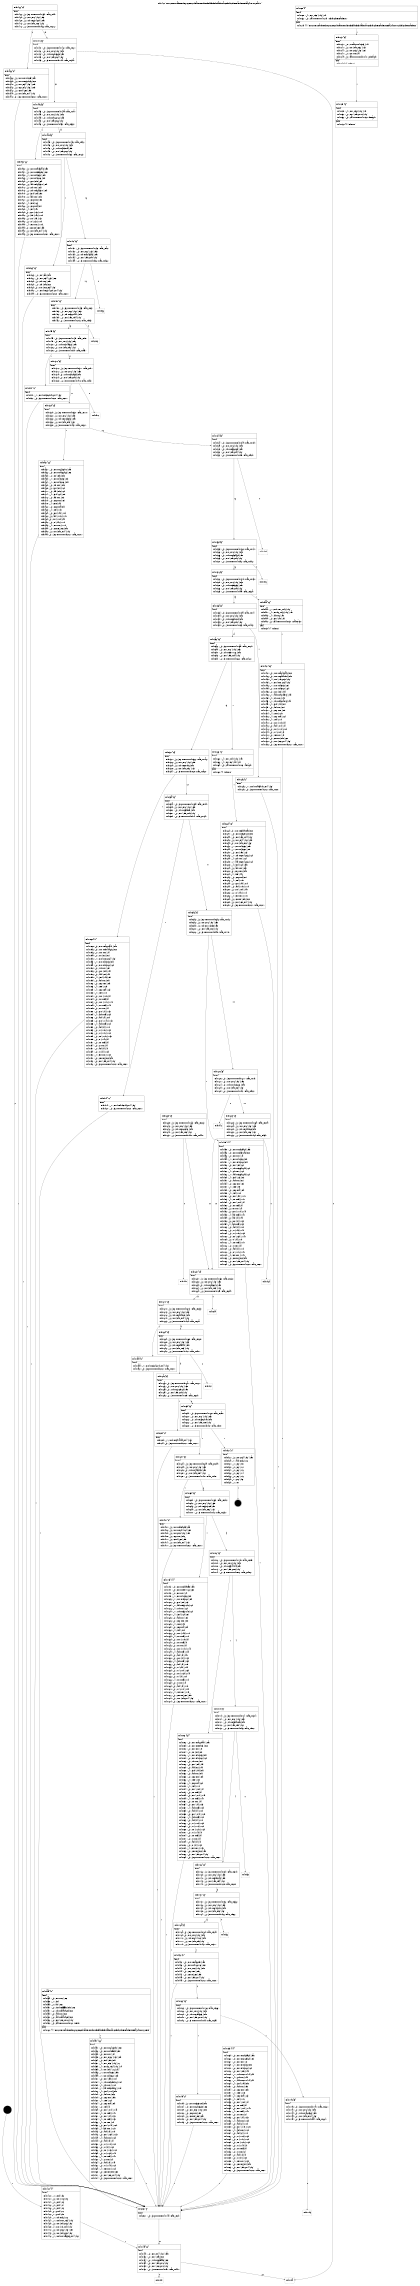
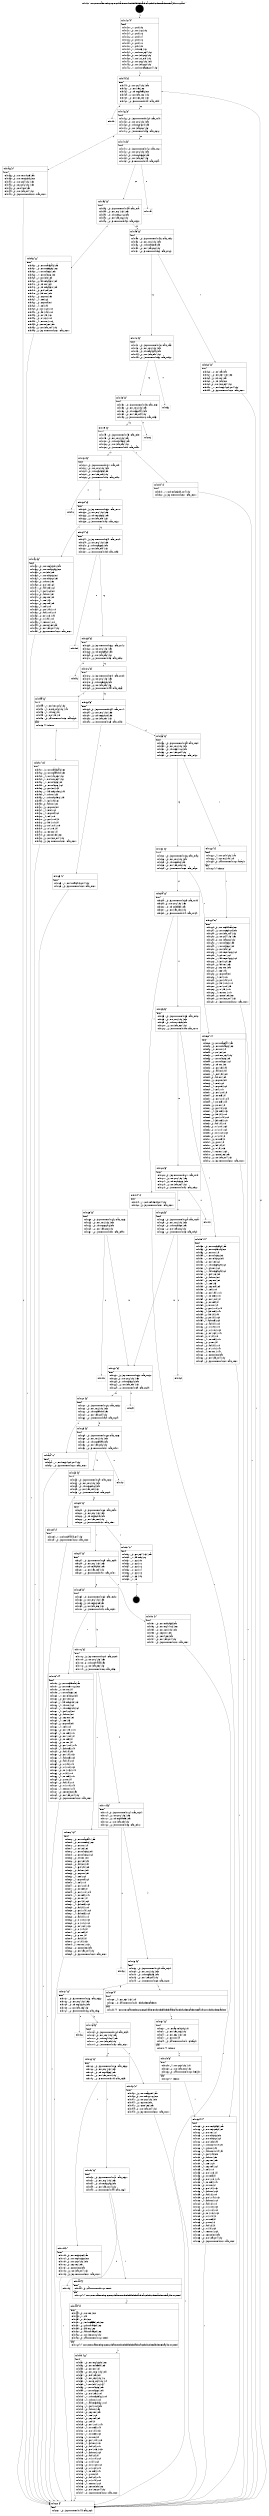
(39, 1666) -> (229, 1658)
none -> (158, 1987)
(197, 1991) -> (107, 2052)
none -> (190, 2099)
(232, 2271) -> (140, 106)
none -> (127, 2289)
